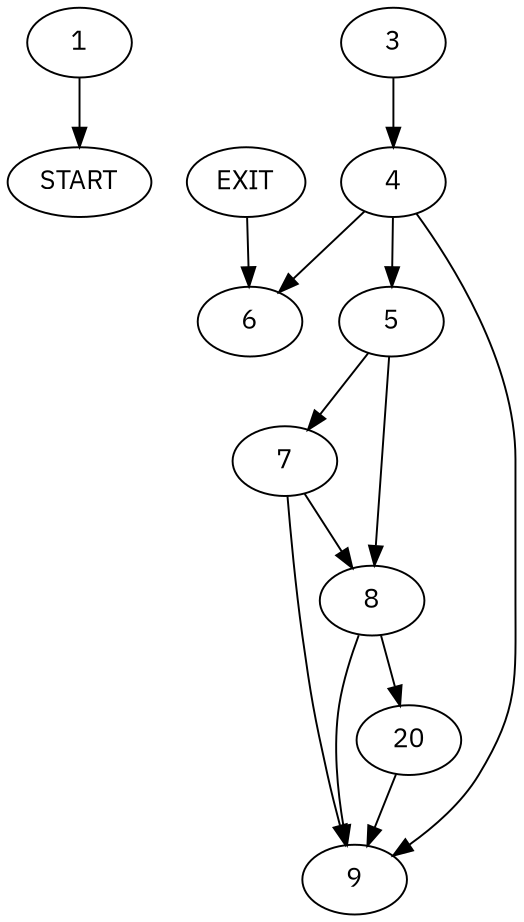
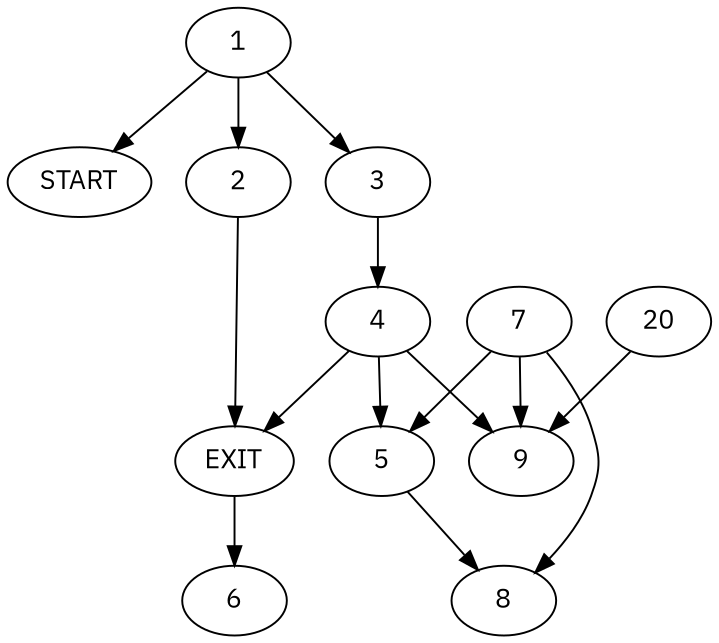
none -> (301, 105)
none -> (238, 182)
(329, 245) -> (314, 384)
(344, 384) -> (459, 383)
(388, 661) -> none
(337, 729) -> none
